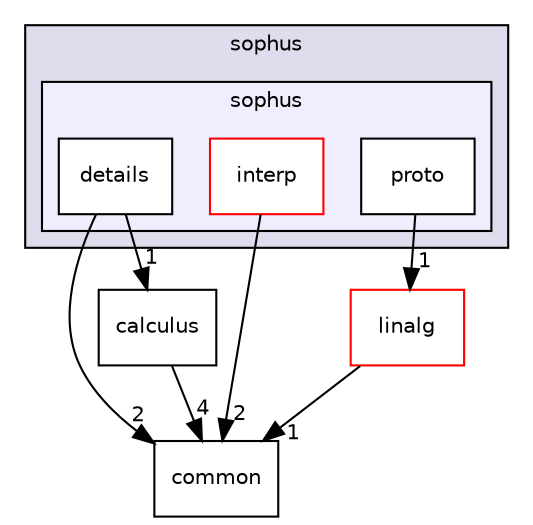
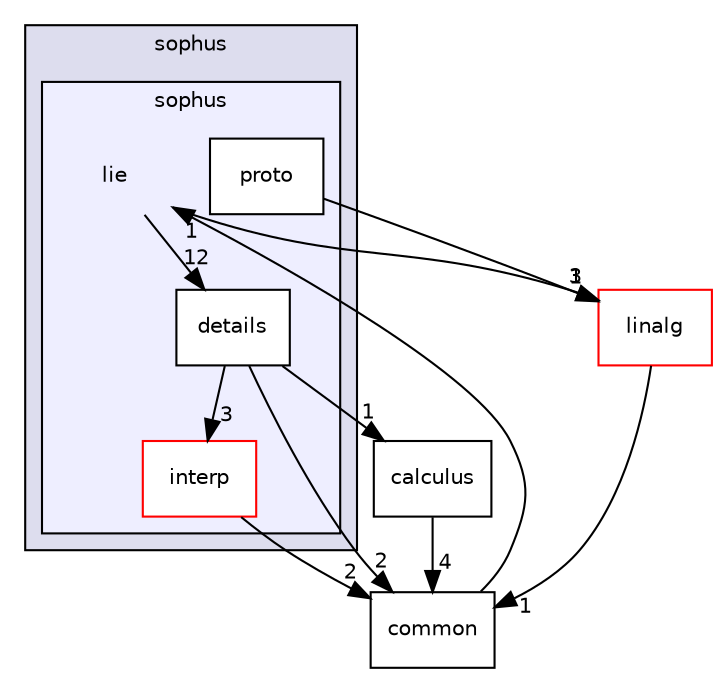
none -> (115, 176)
none -> (219, 393)
